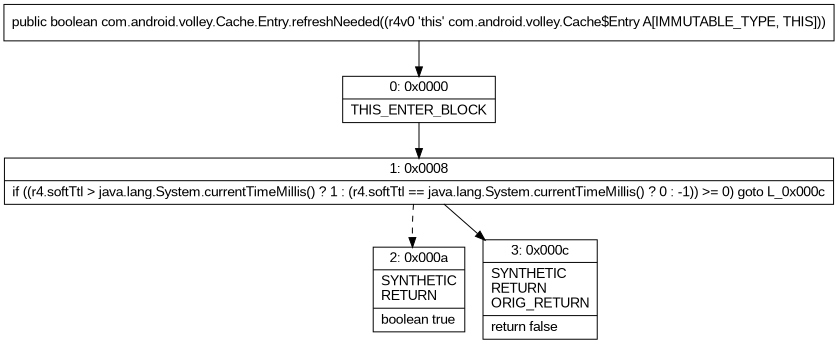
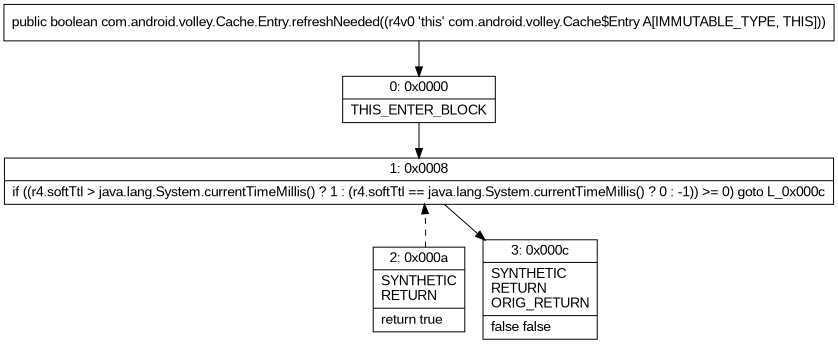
(413, 221) -> (426, 231)
(419, 320) -> (412, 320)
(524, 327) -> (521, 327)
